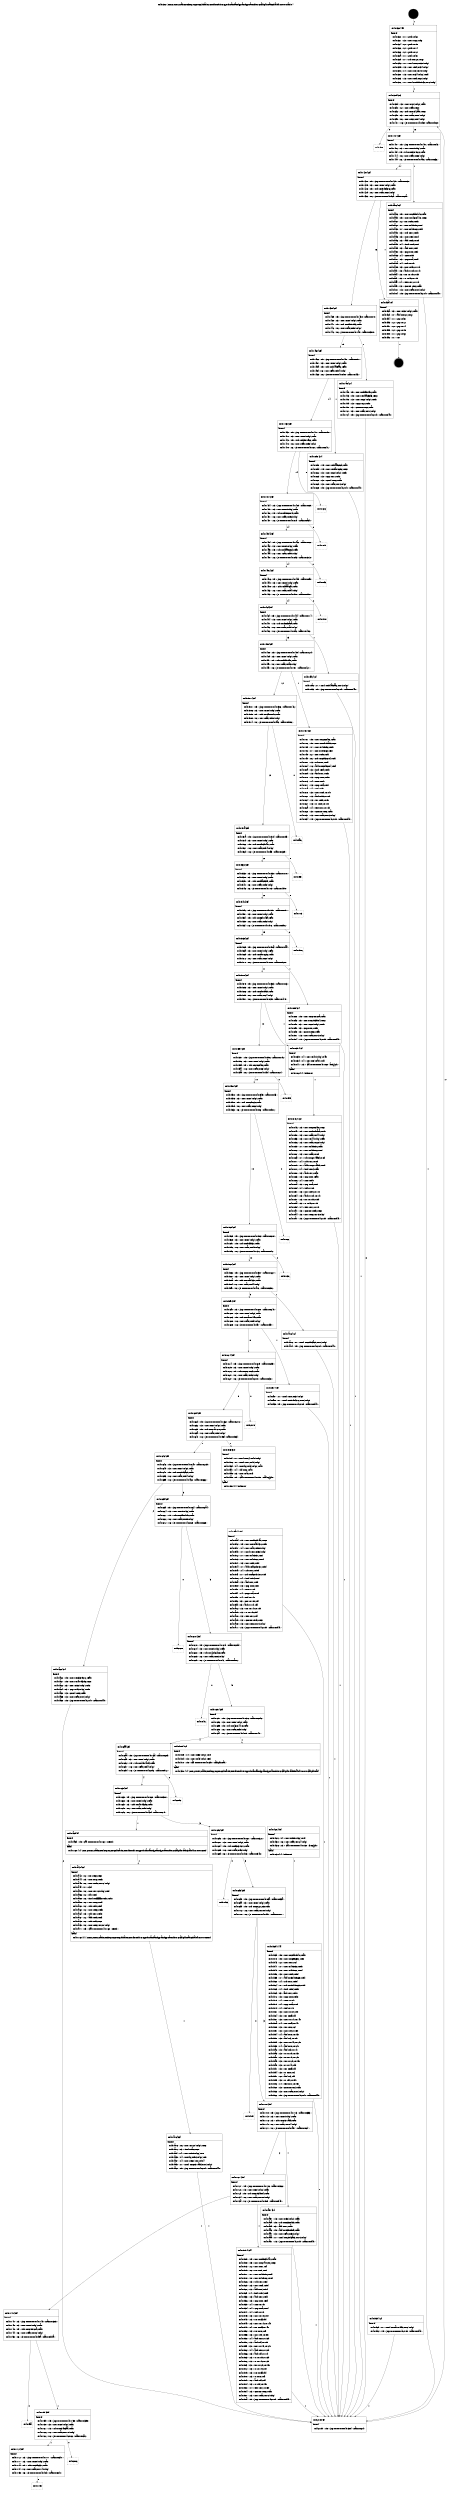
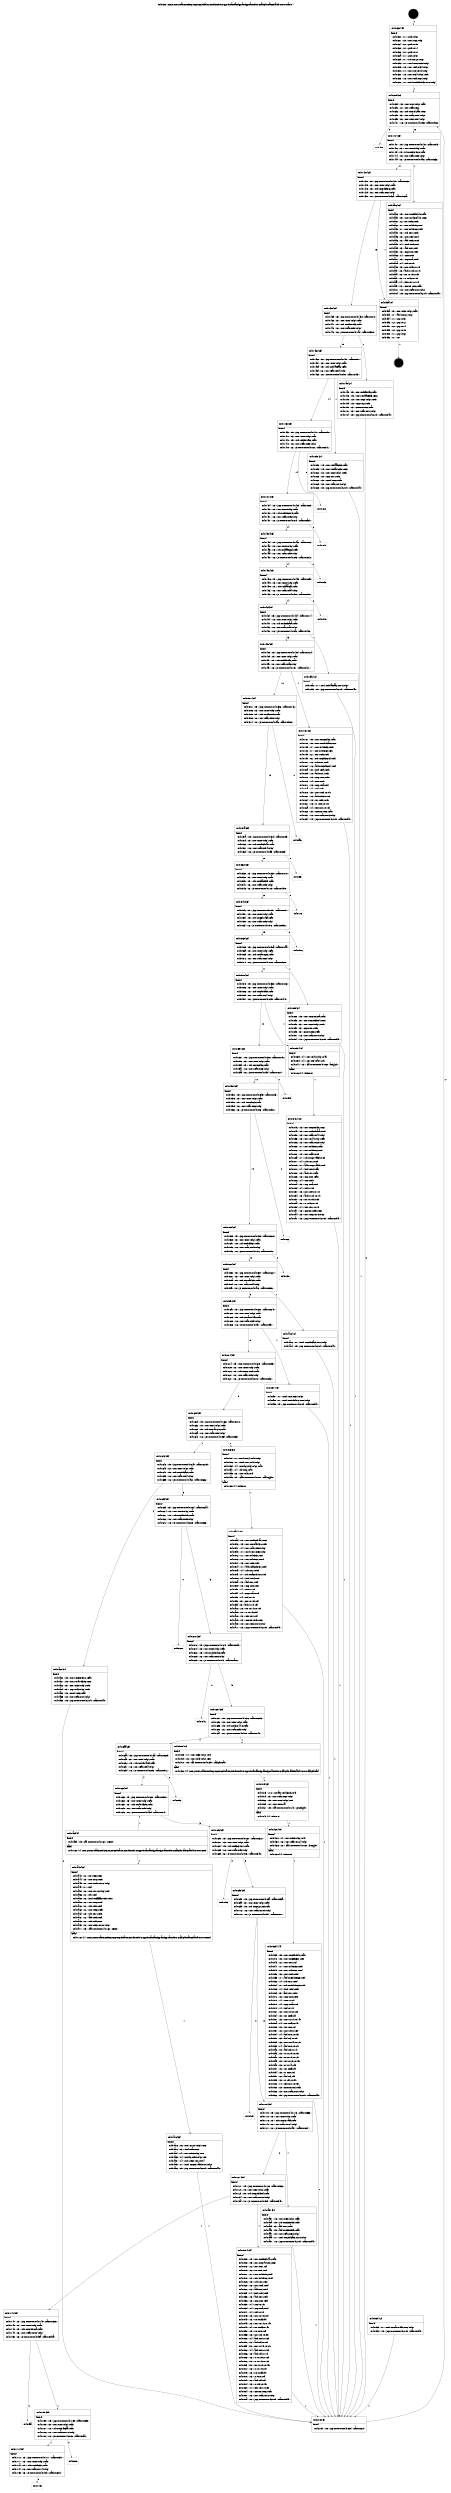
(427, 1382) -> none
(250, 1425) -> none
none -> (251, 1508)
none -> (281, 1801)
(137, 1822) -> (139, 1824)
